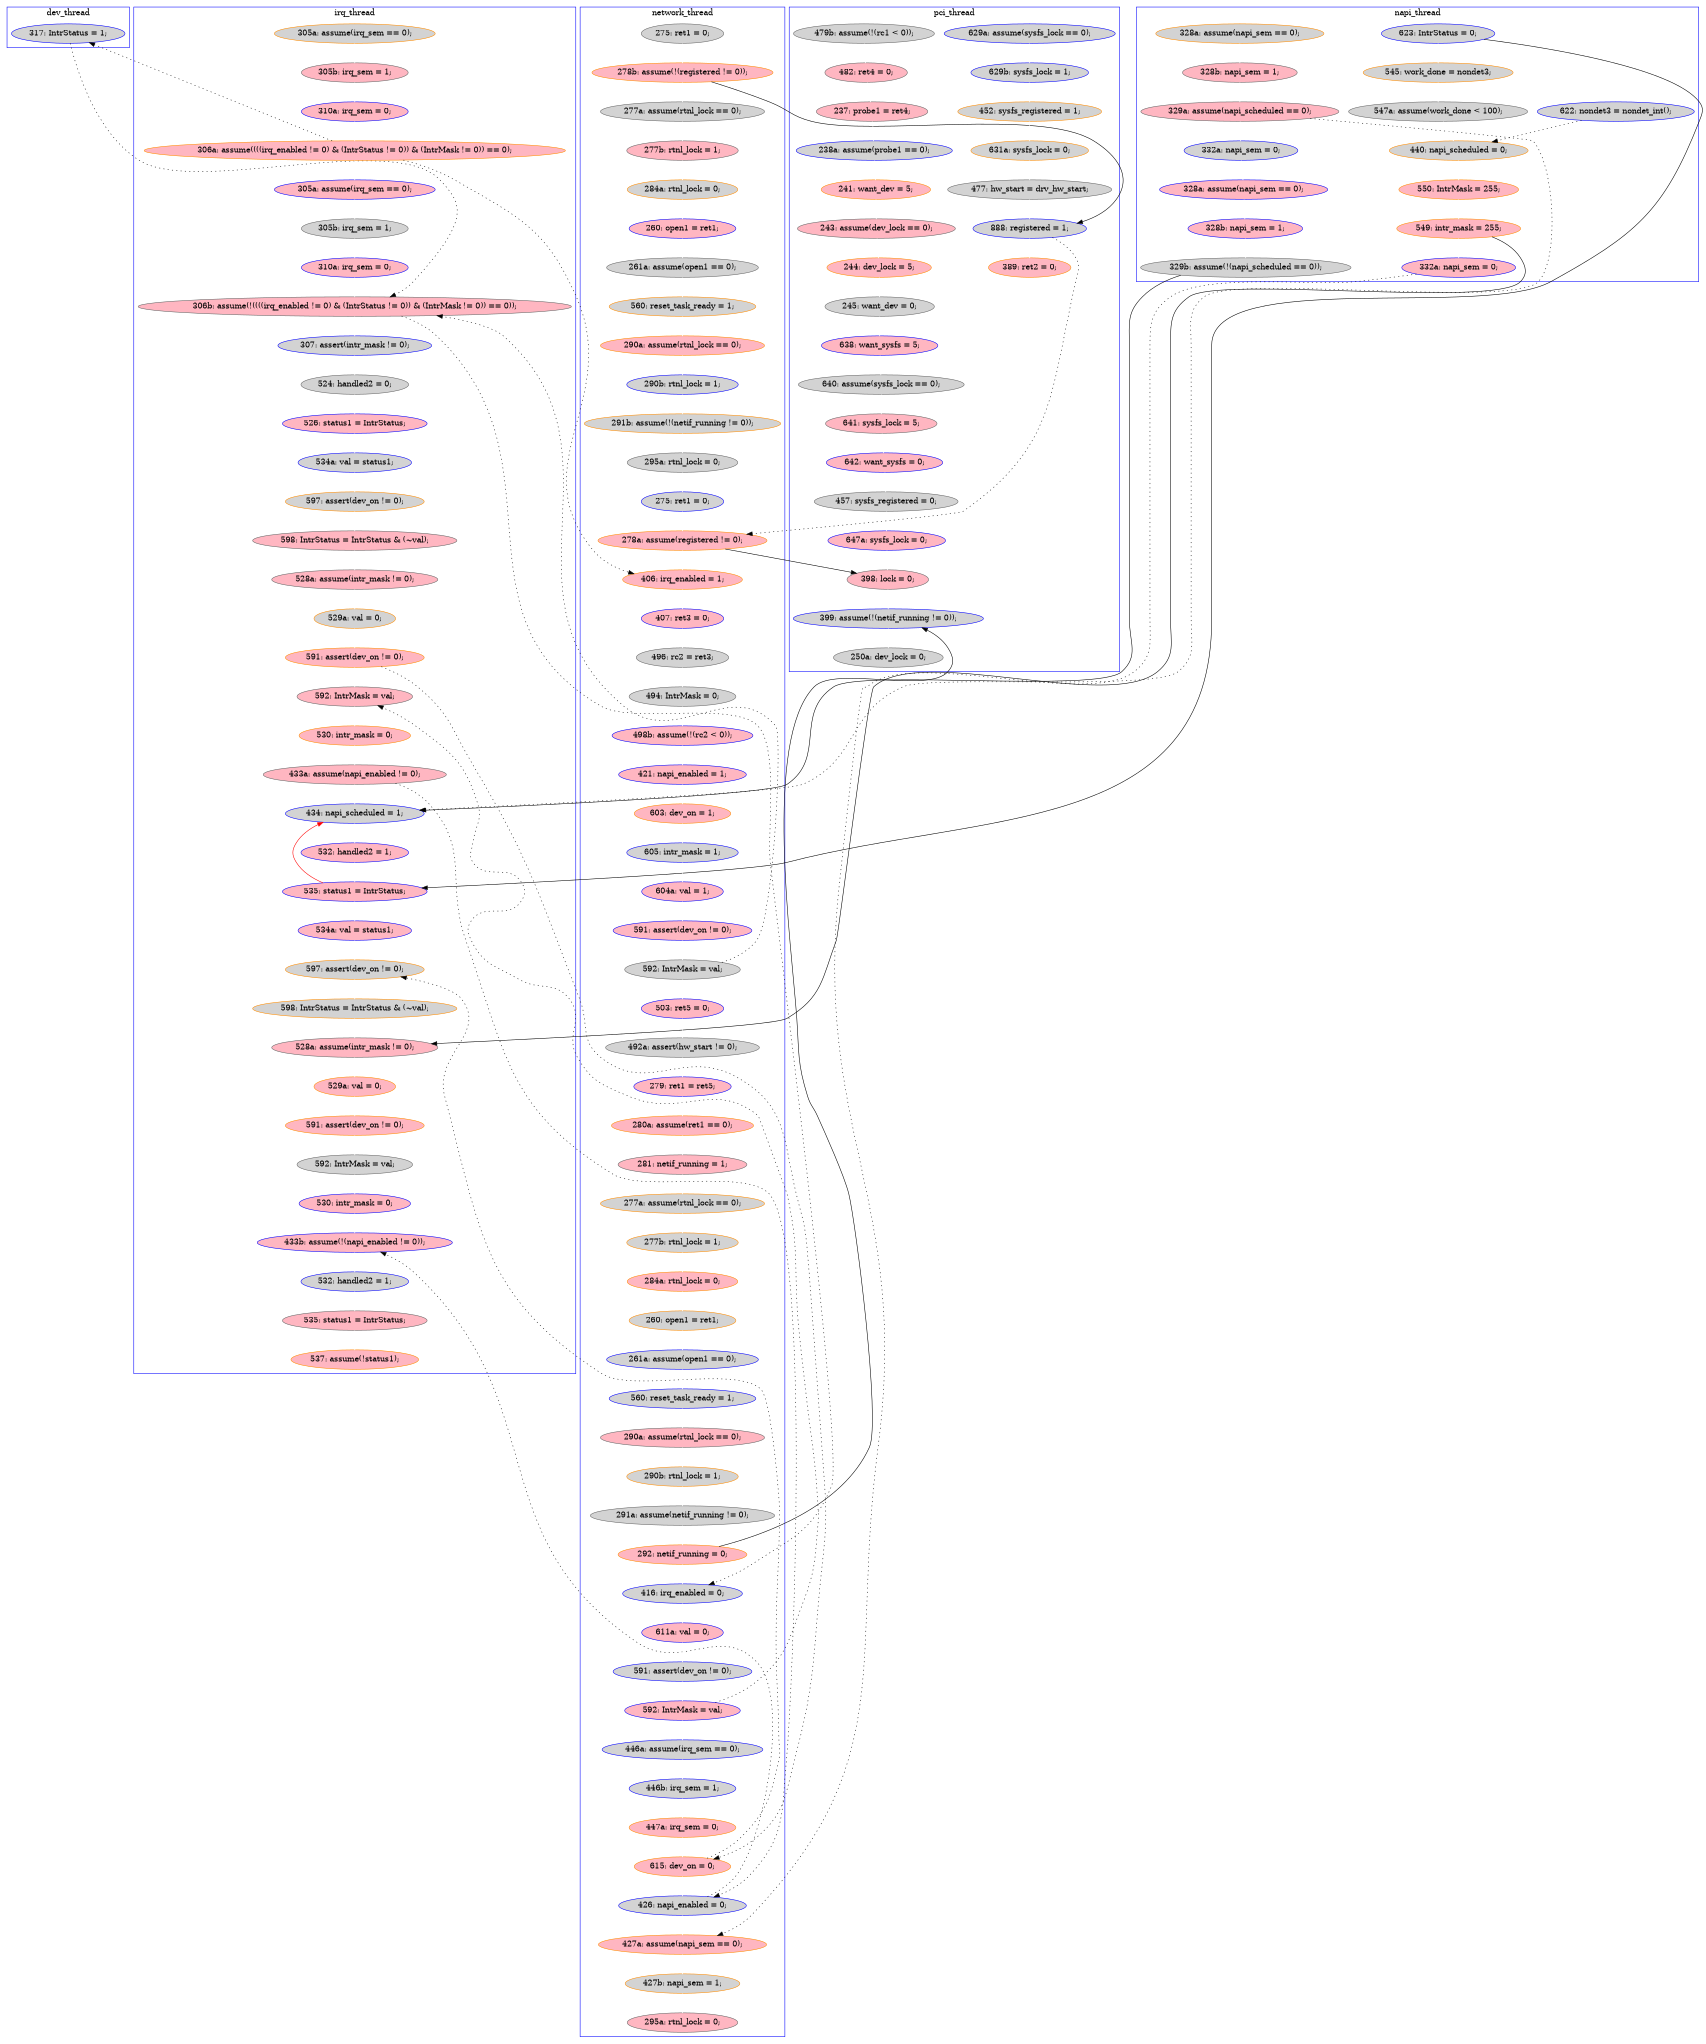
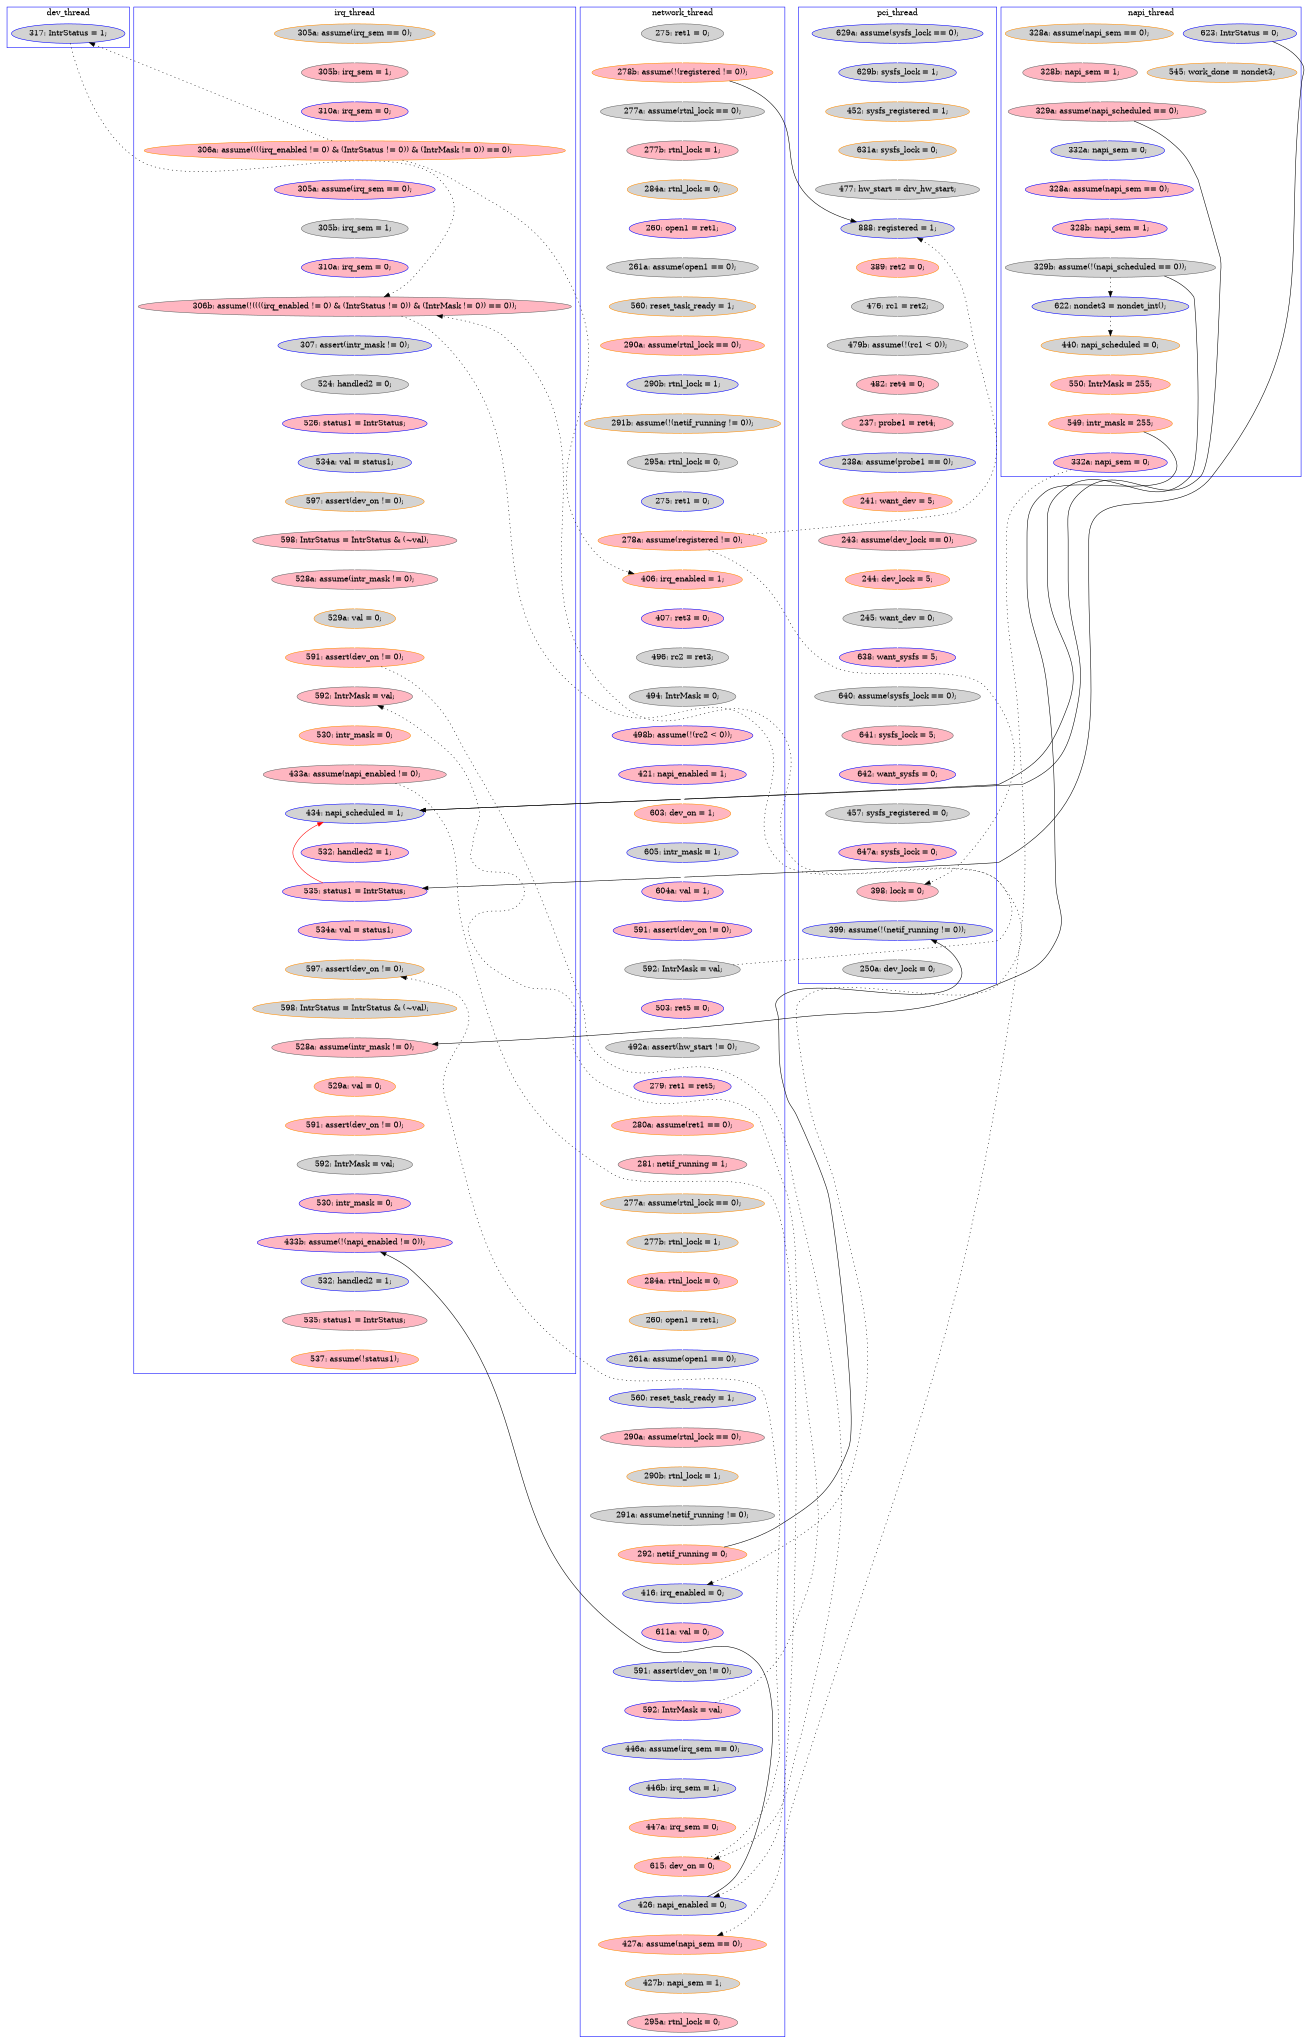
(1438, 112) -> none
none -> (1110, 284)
none -> (898, 307)
(1005, 476) -> (990, 477)
(1191, 529) -> (1080, 687)
(794, 562) -> (941, 674)
(603, 1614) -> (603, 1614)
